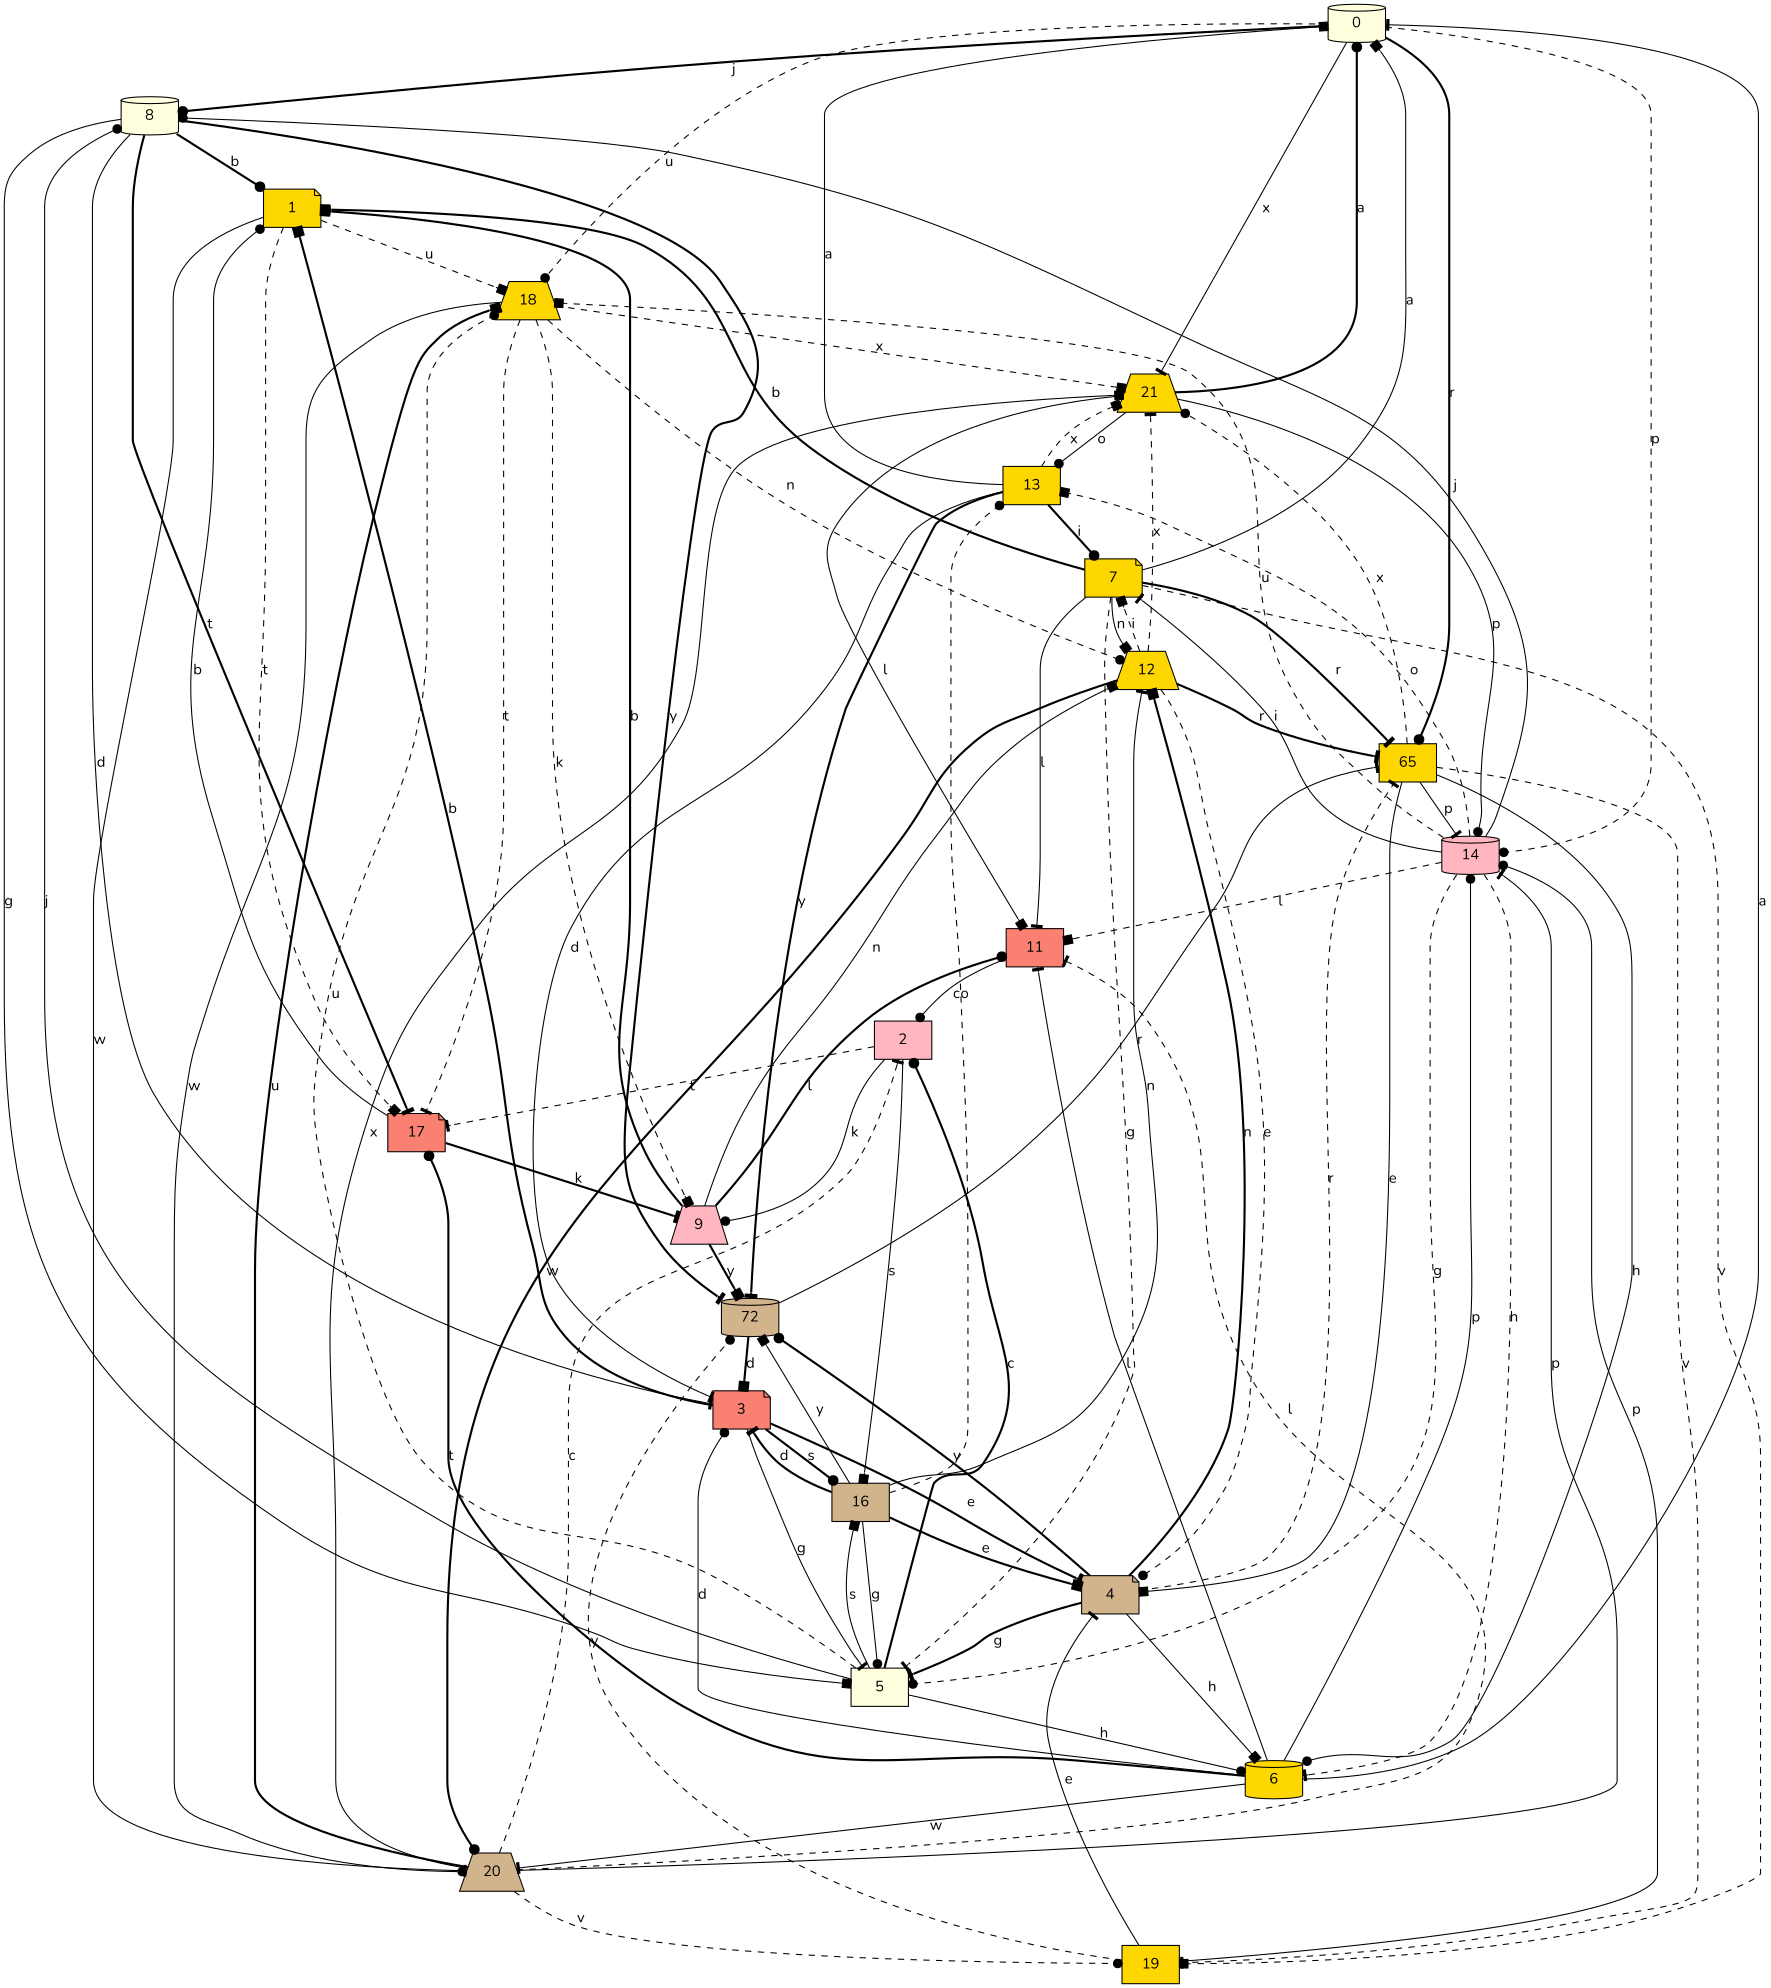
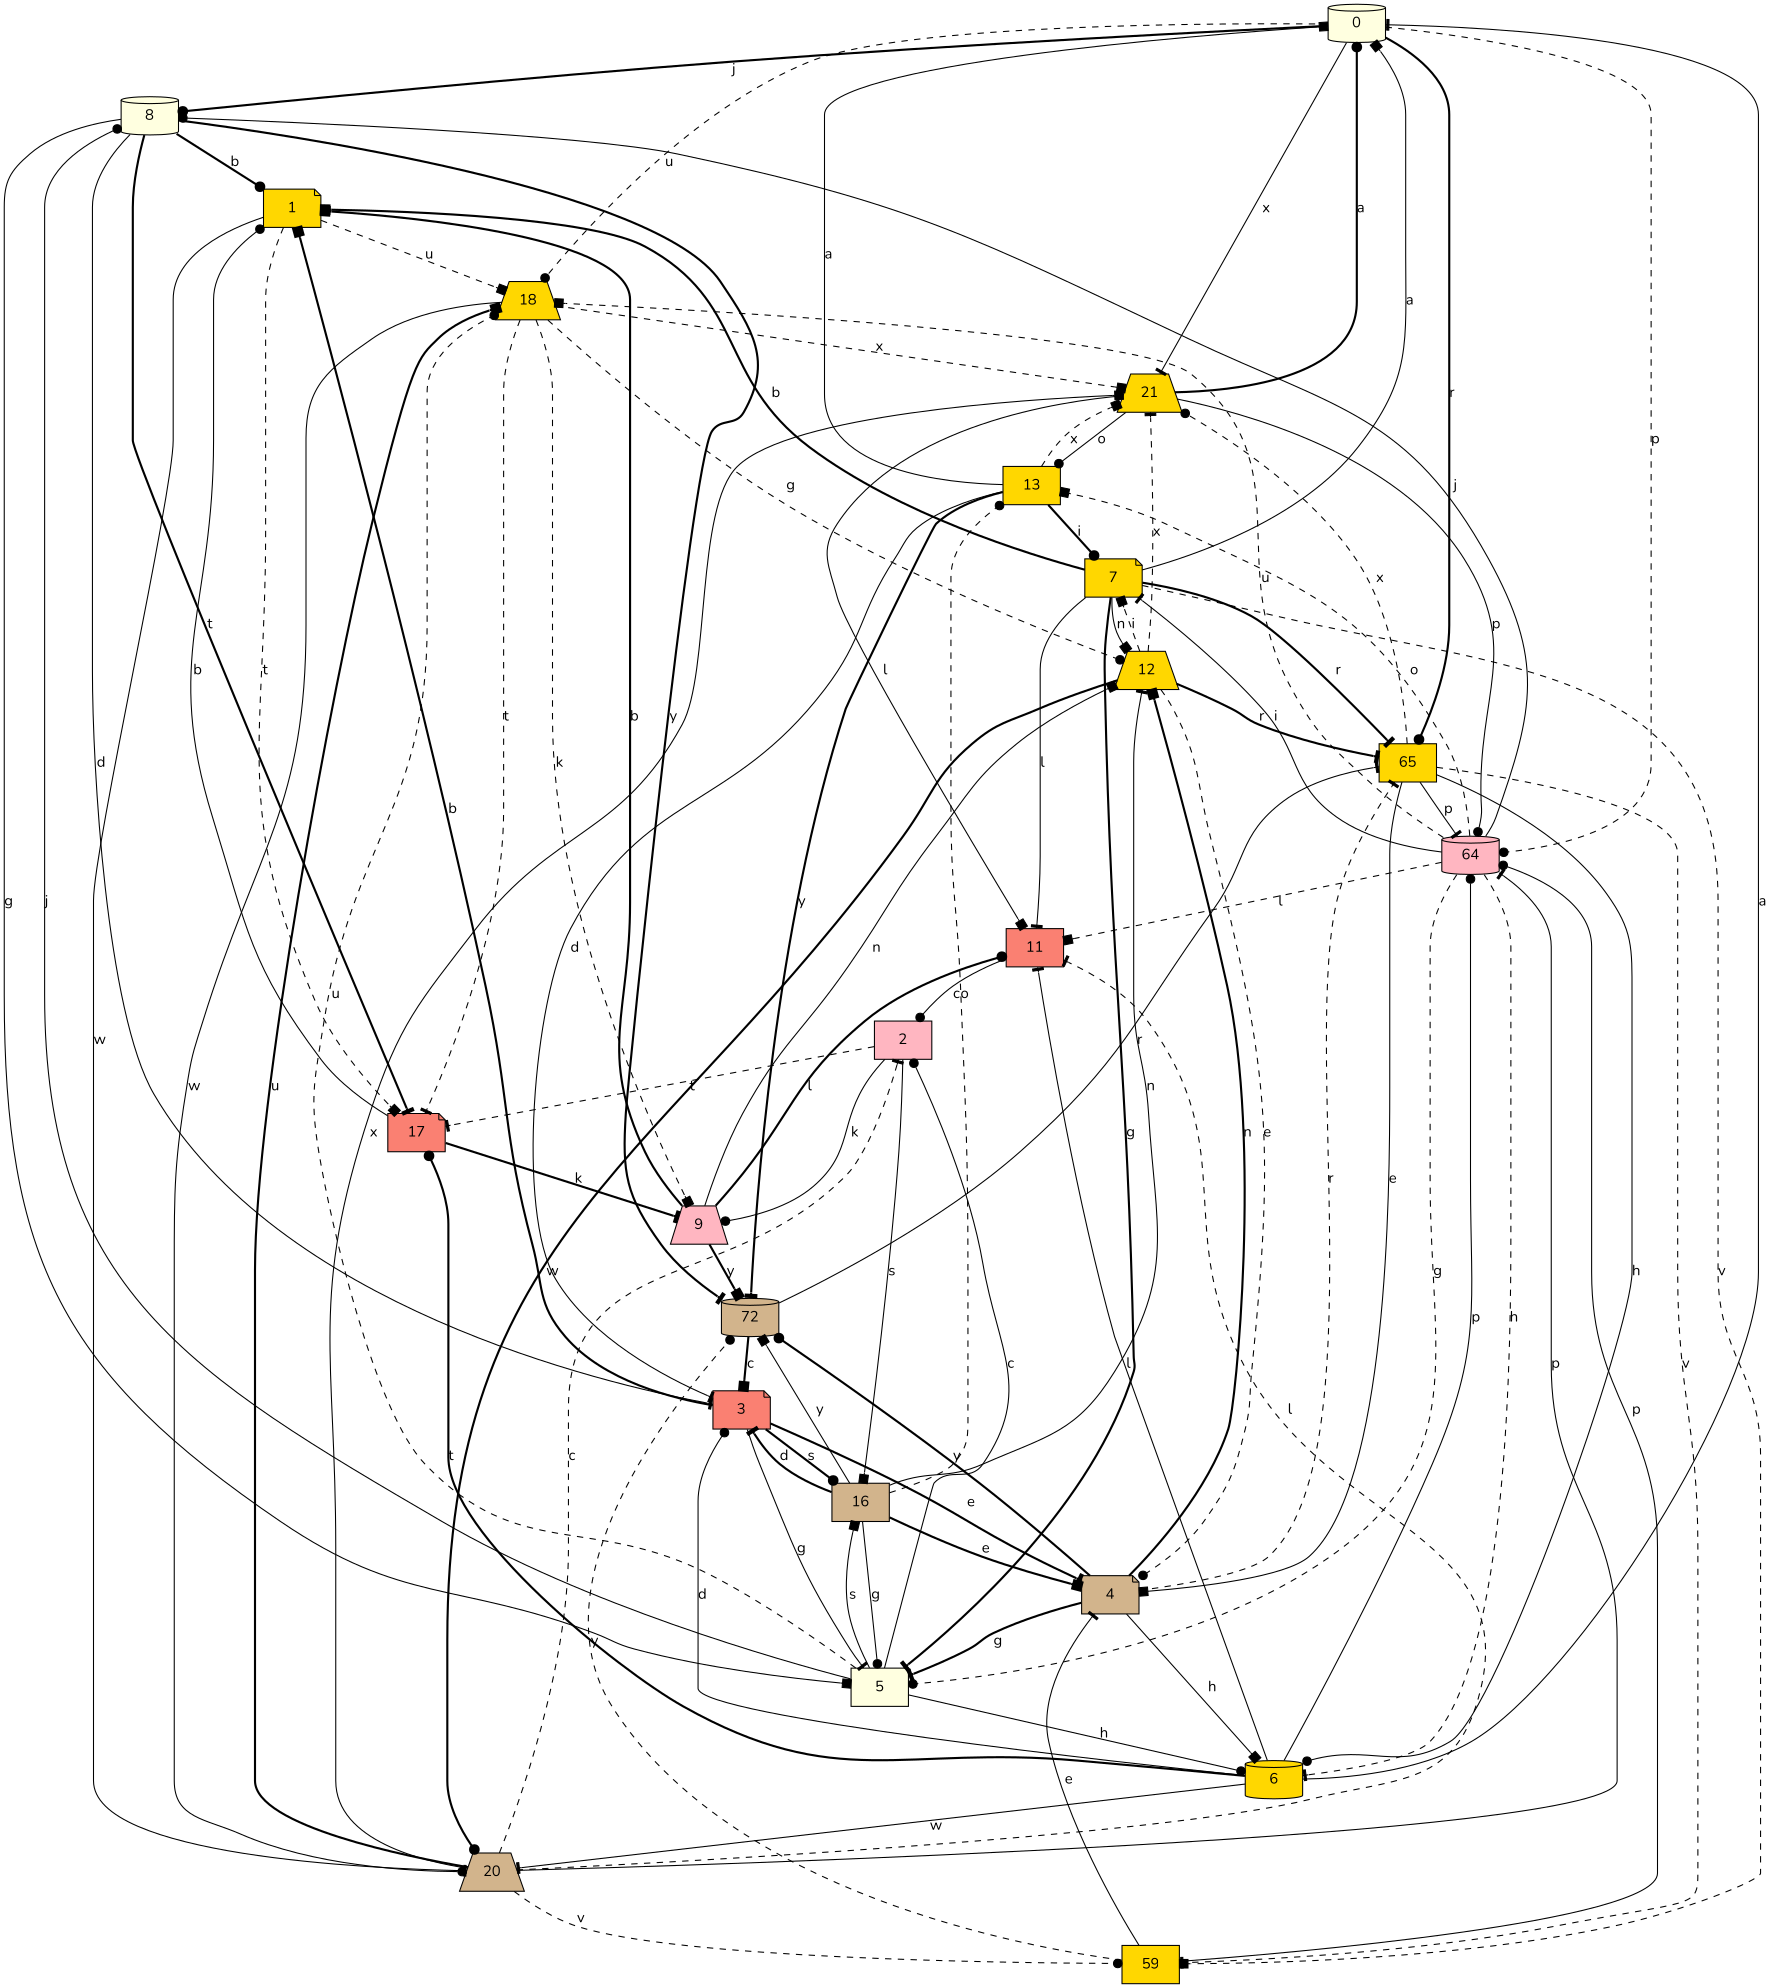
(791, 486) -> (791, 486)
(1470, 855) -> (1470, 855)
(1128, 1171) -> (1128, 1171)
(751, 1364) -> (751, 1364)
(1008, 1384) -> (1008, 1384)
(1151, 1965) -> (1151, 1965)
